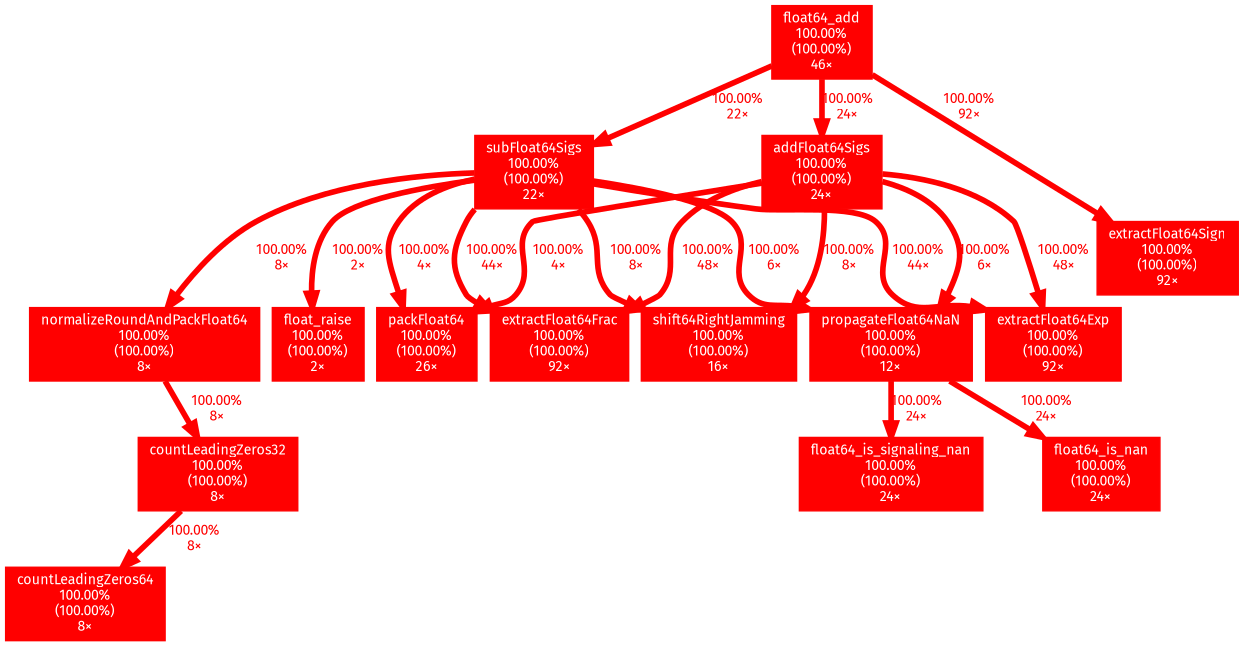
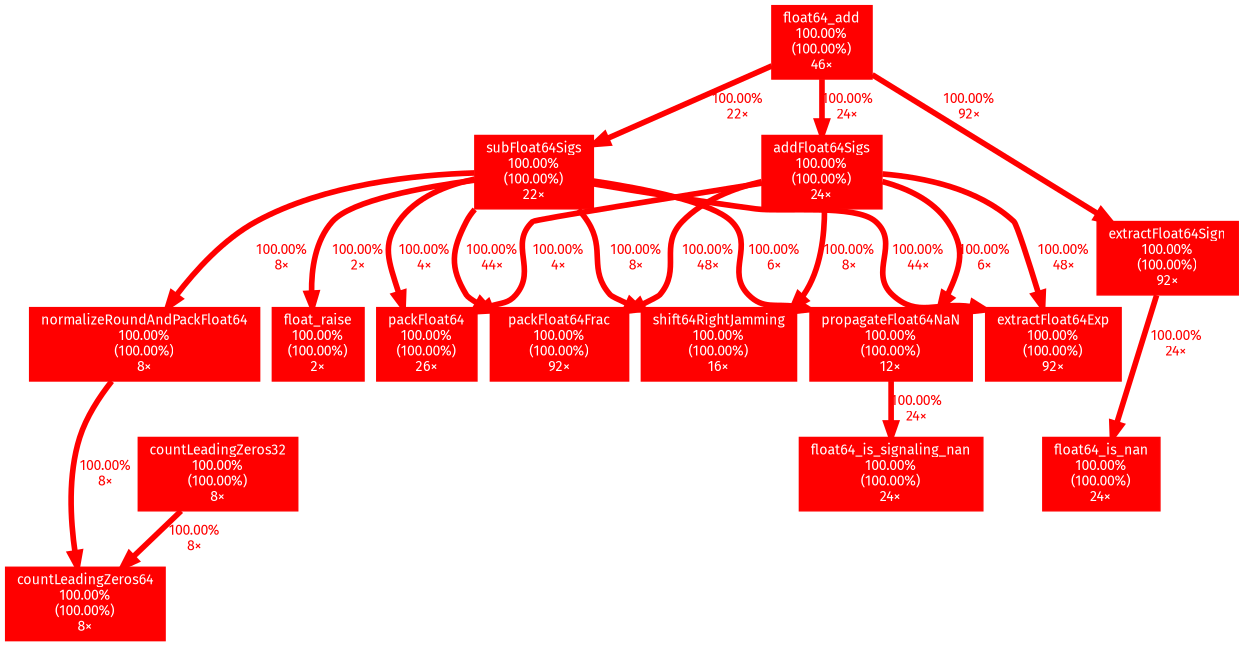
(560, 344) -> (560, 344)
(178, 403) -> (74, 462)
(990, 406) -> (1137, 359)
